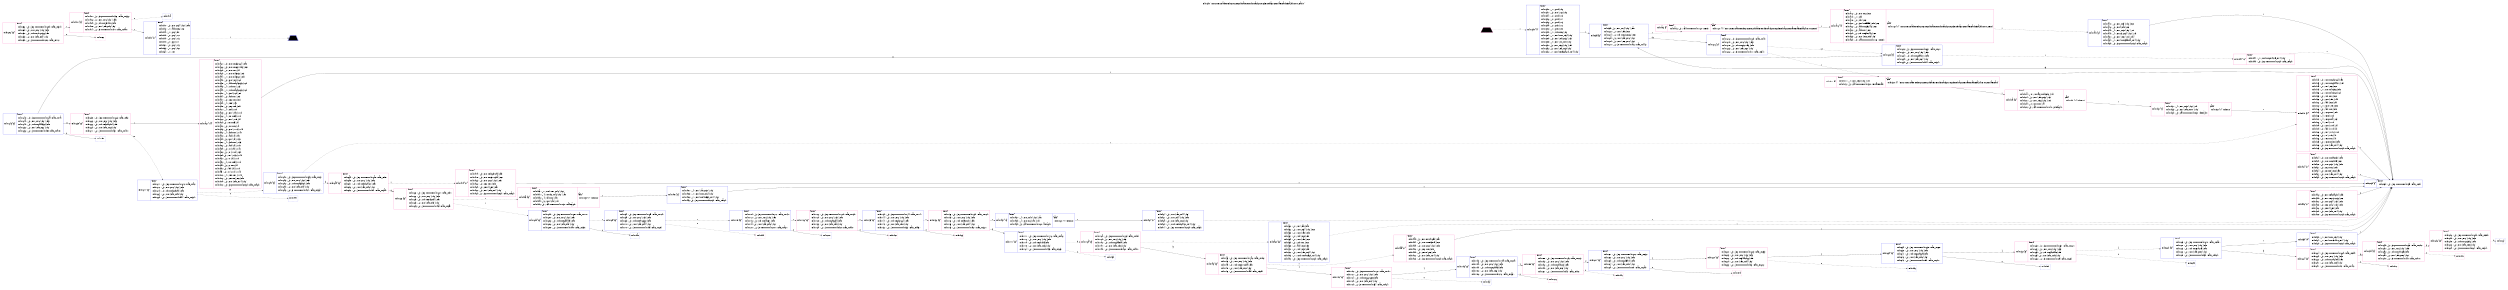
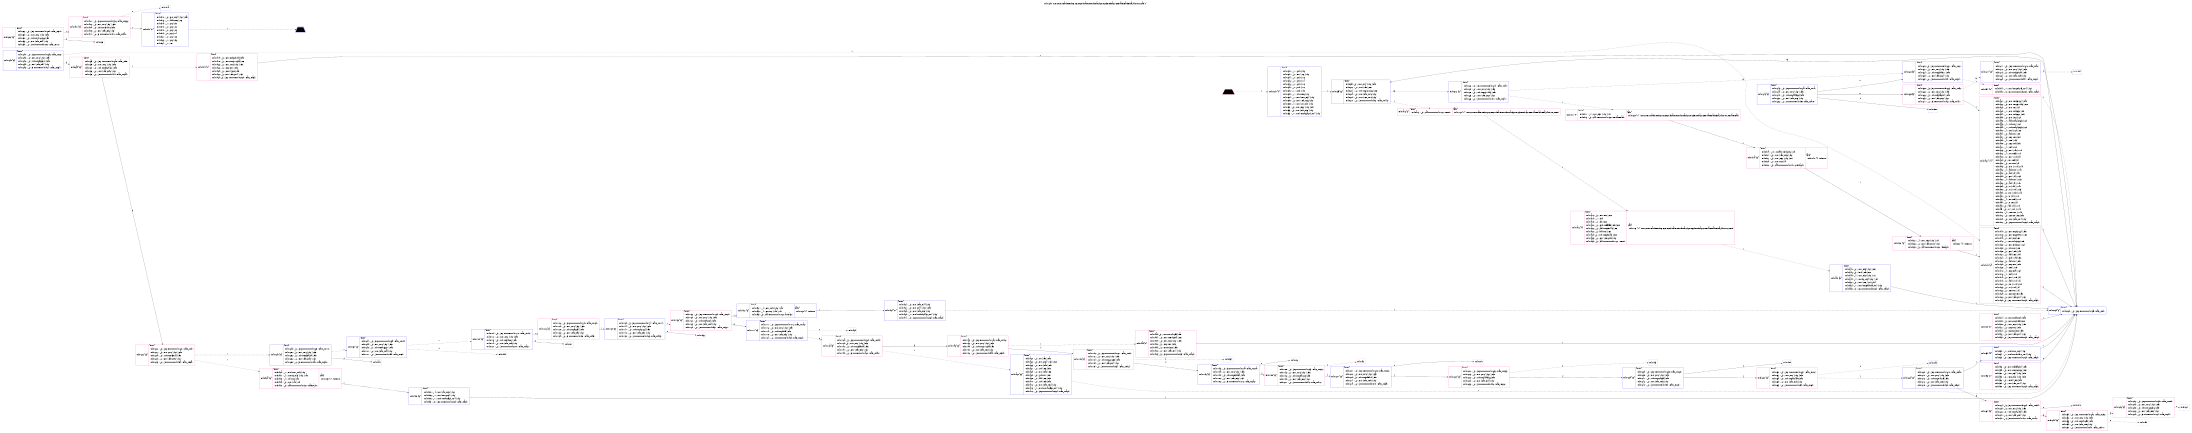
(230, 193) -> none
(893, 236) -> none
